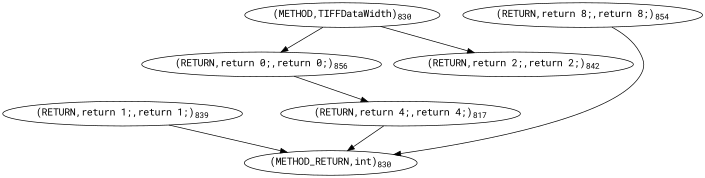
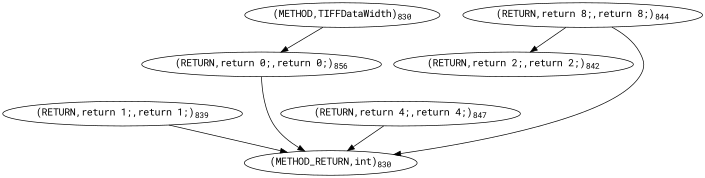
(662, 14) -> (662, 14)
(424, 39) -> (551, 38)
(328, 88) -> (270, 118)
(480, 113) -> (480, 113)
